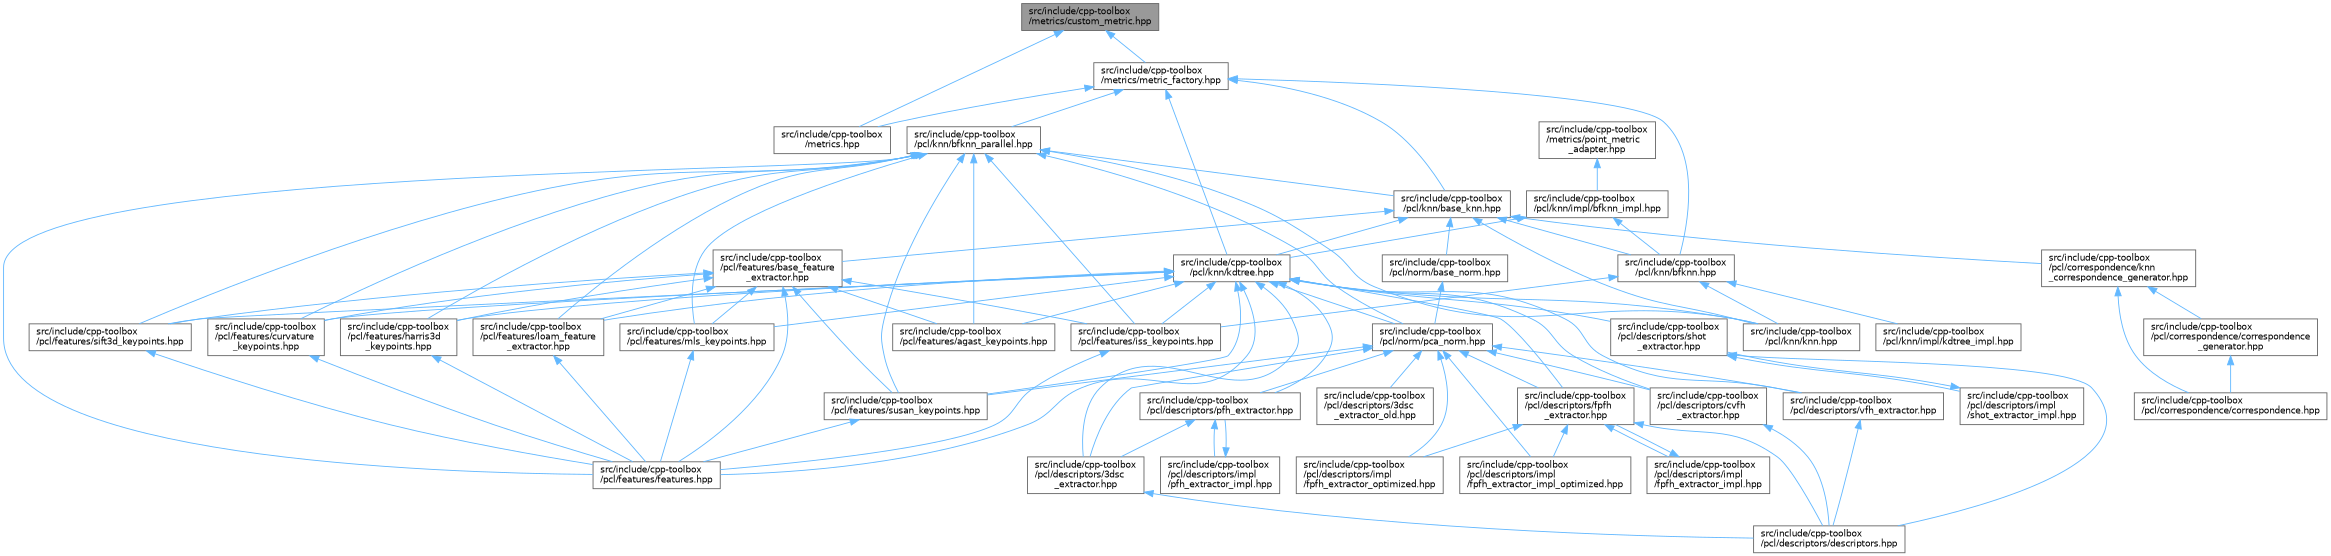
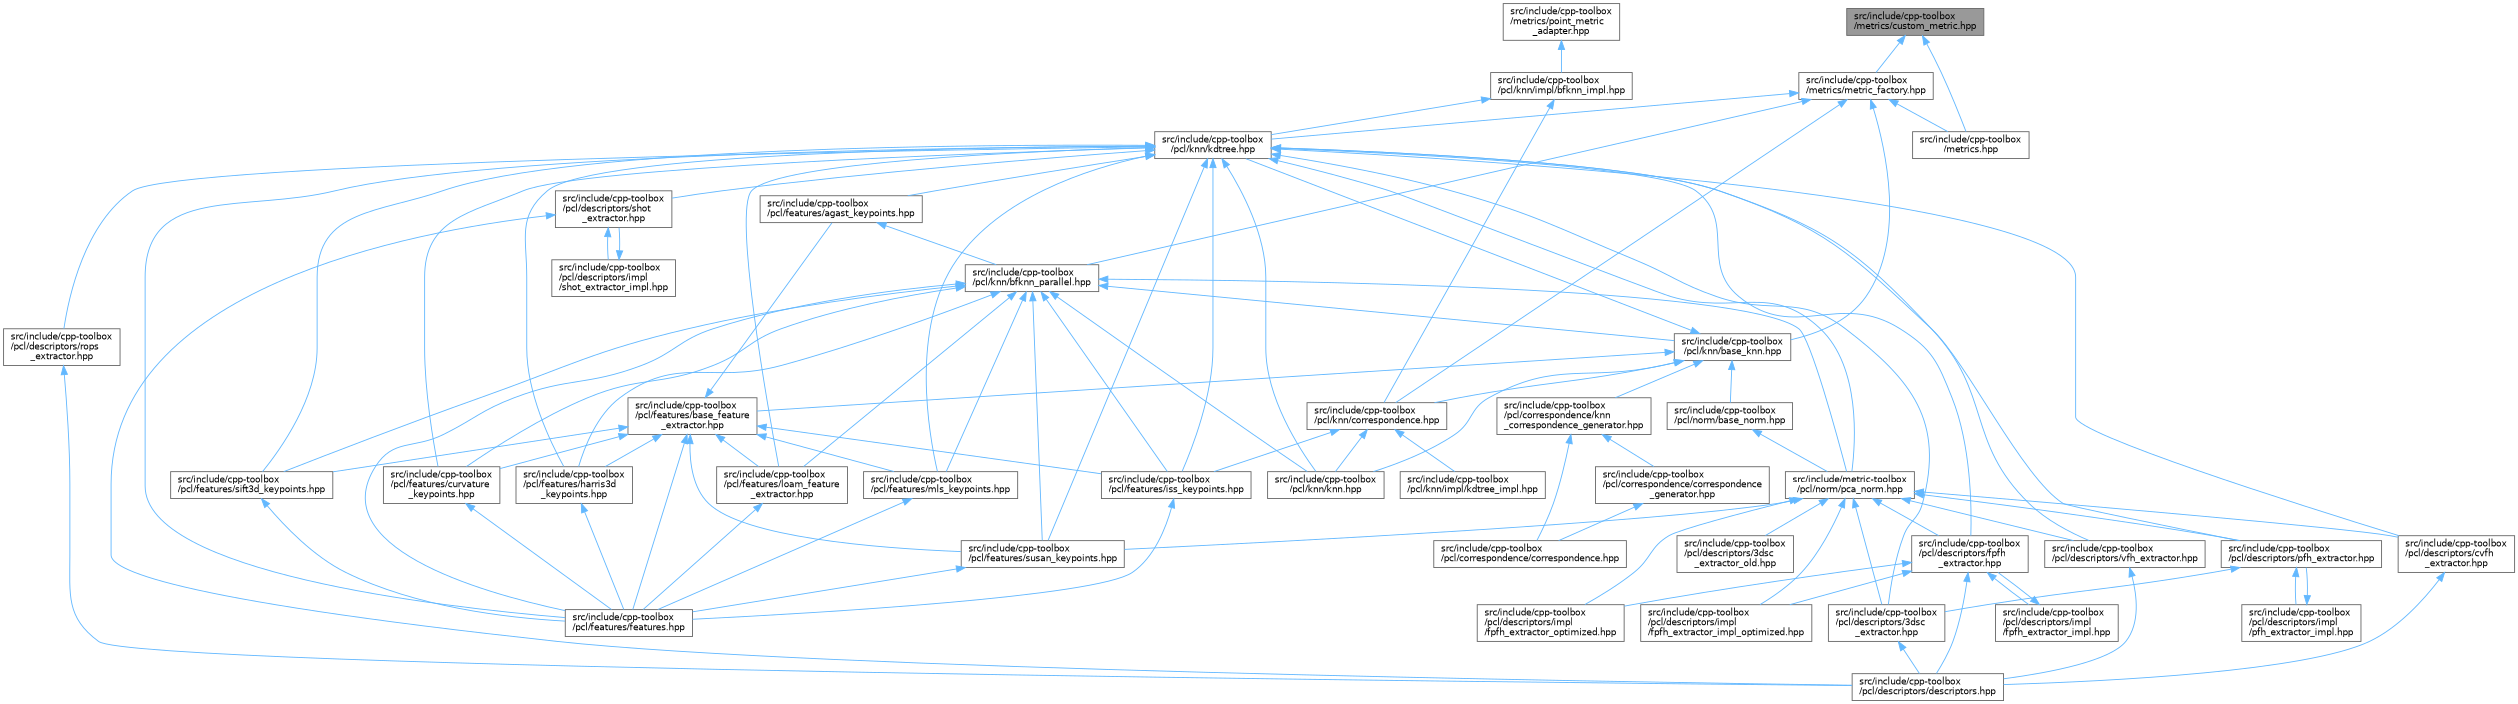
(974, 243) -> (941, 245)
(1676, 268) -> (1377, 416)
(1432, 337) -> (1850, 485)
none -> (62, 347)
